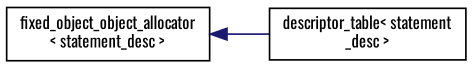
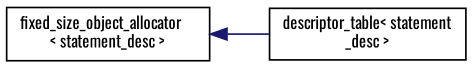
(108, 34) -> (108, 34)
